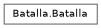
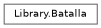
(51, 14) -> (51, 14)
